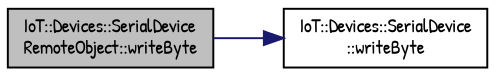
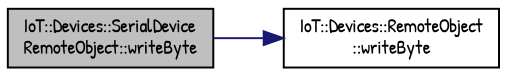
(386, 38) -> (391, 38)
